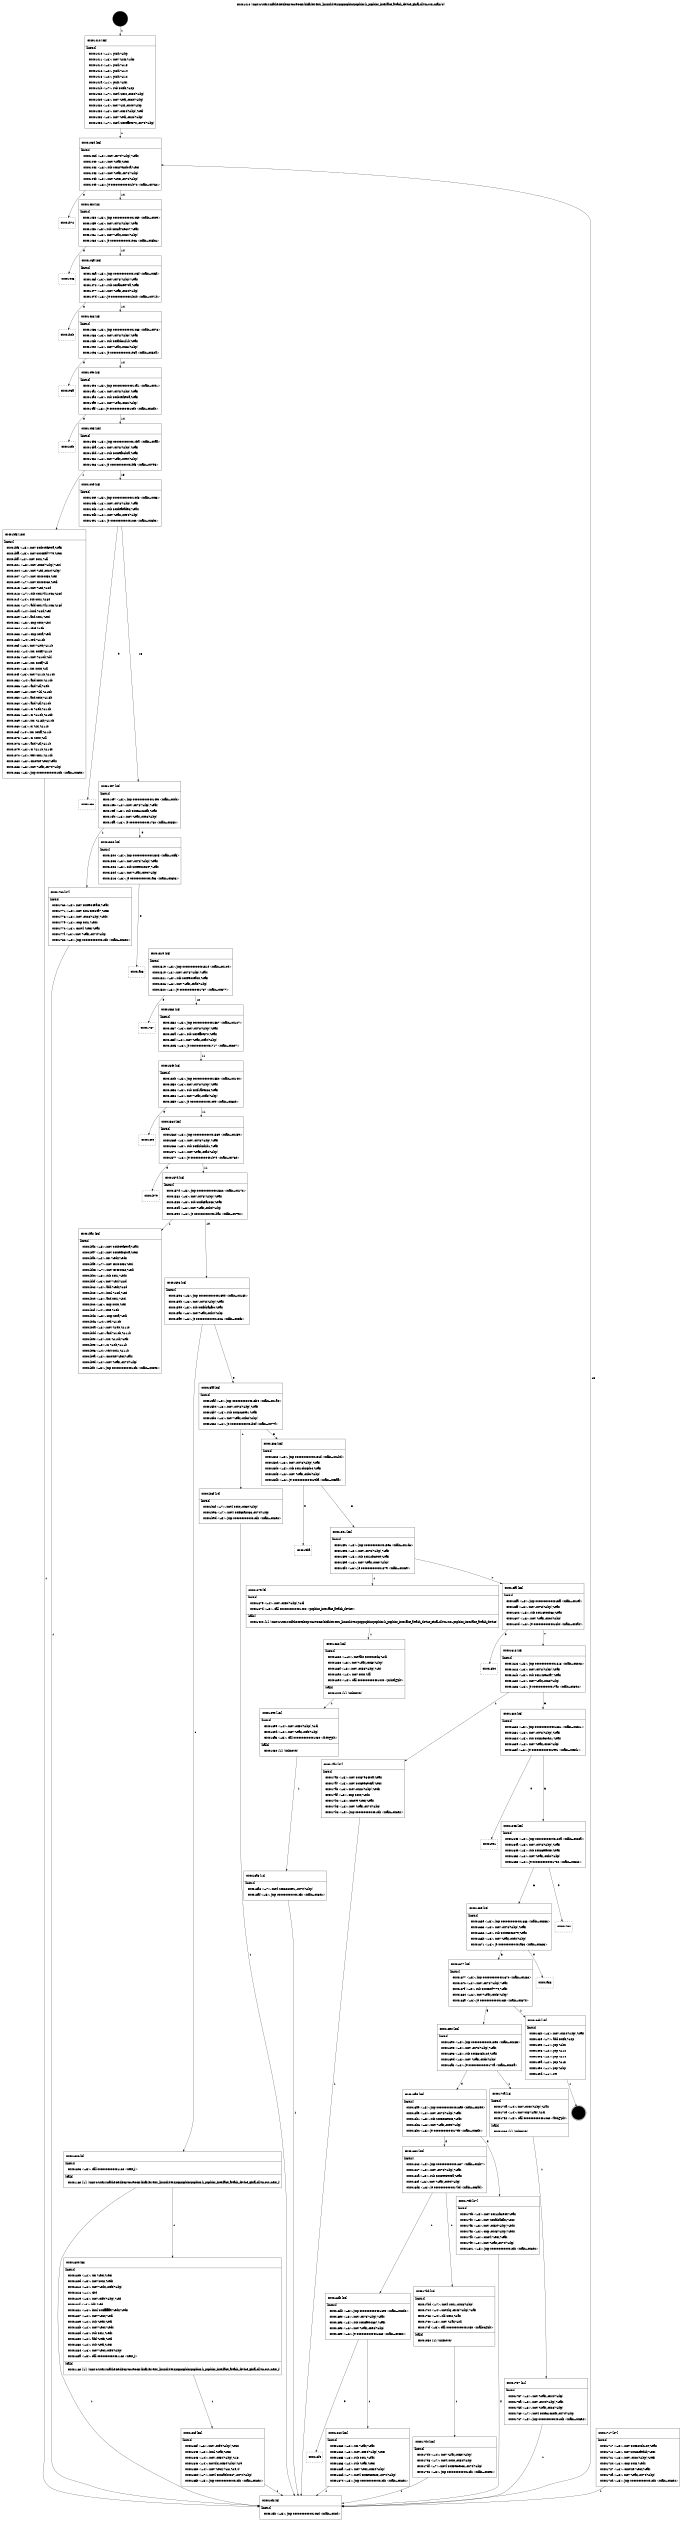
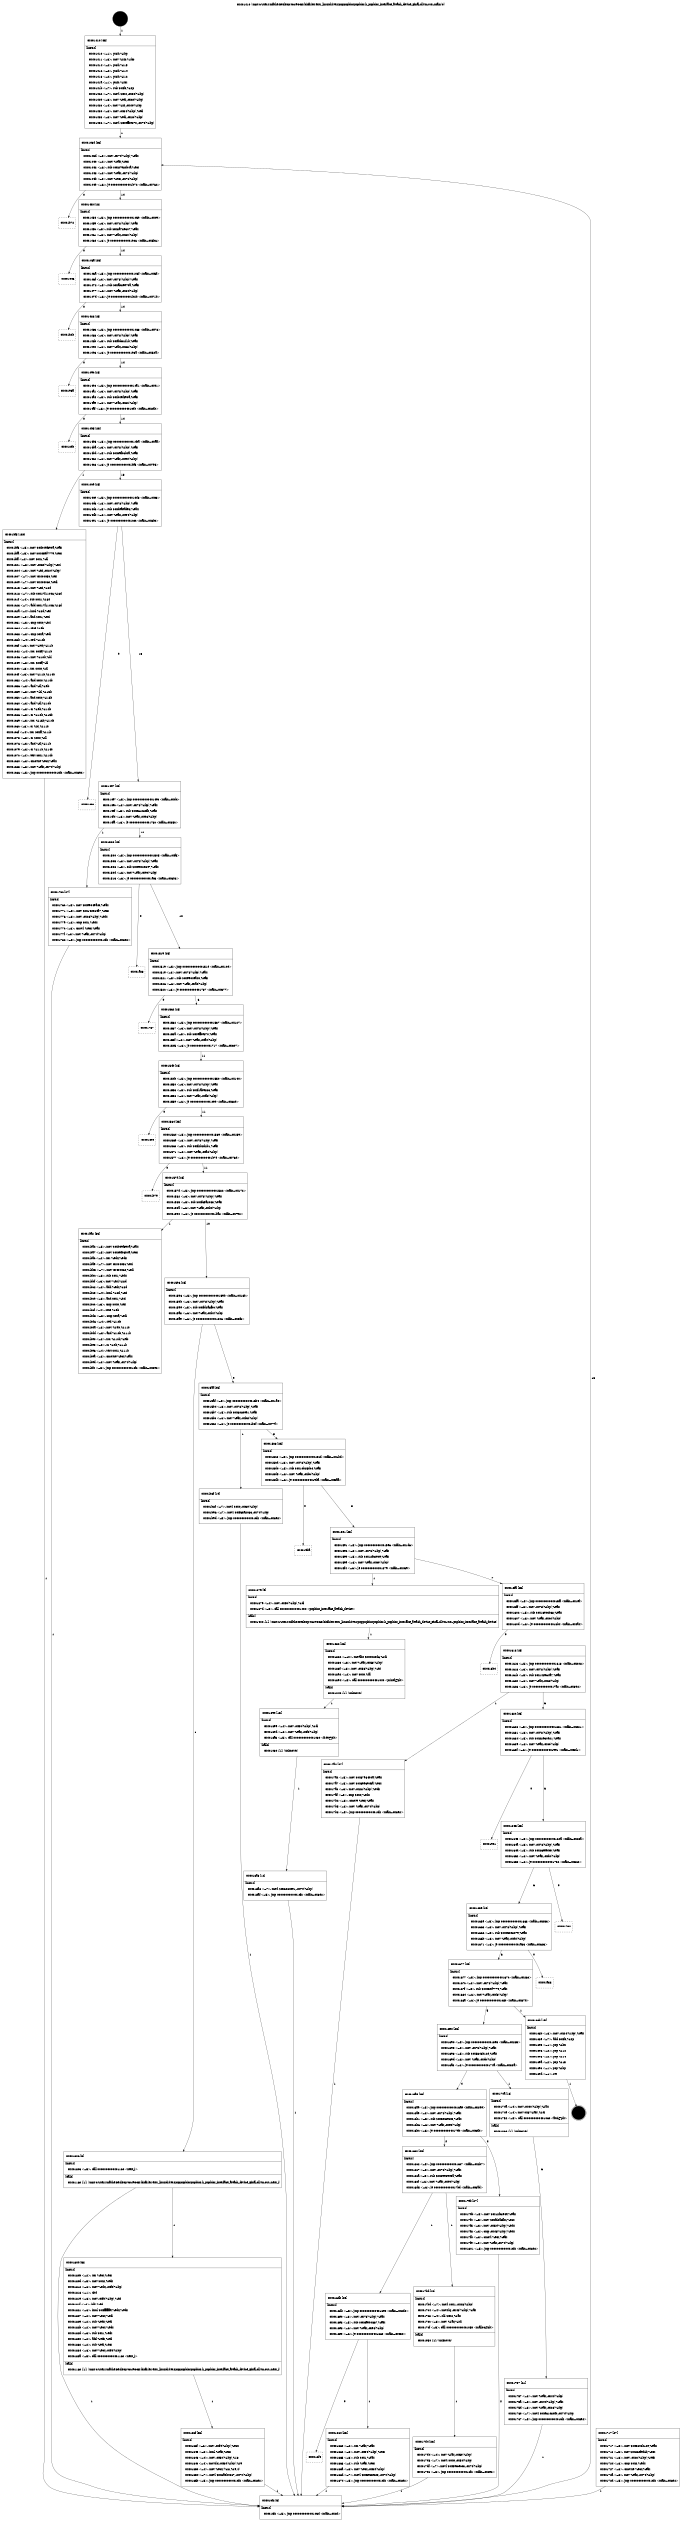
(142, 833) -> (142, 833)
none -> (165, 915)
(198, 1000) -> (198, 1000)
(543, 1637) -> none
(541, 2170) -> (541, 2170)
